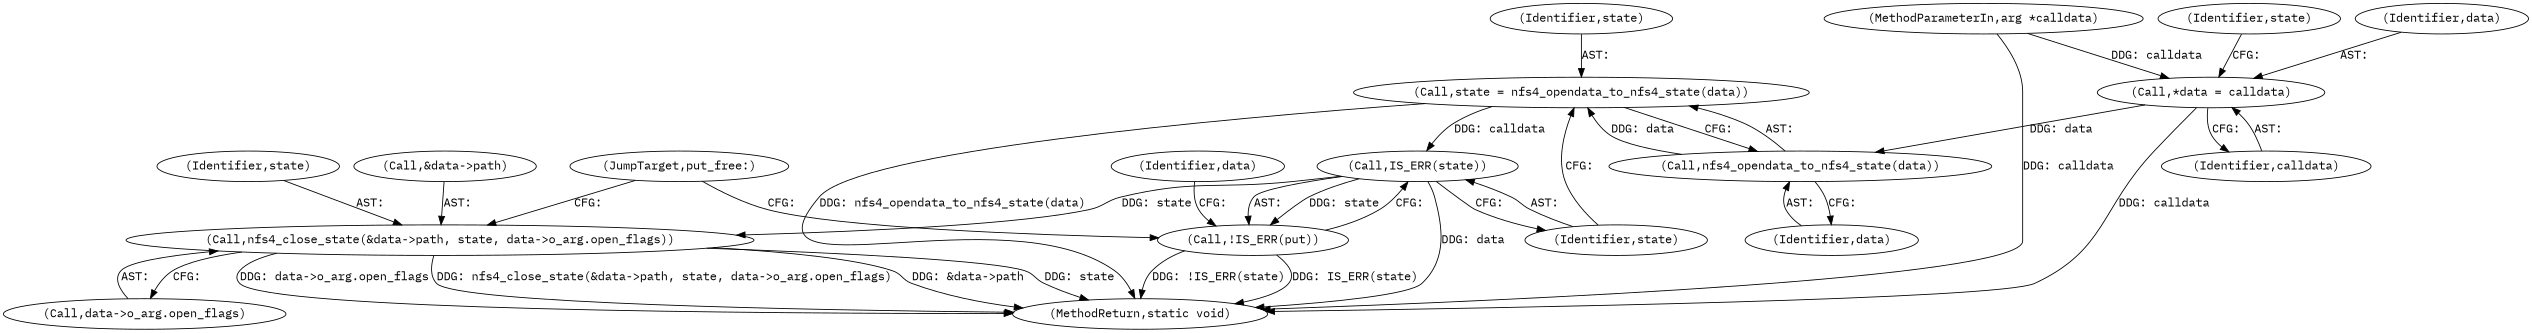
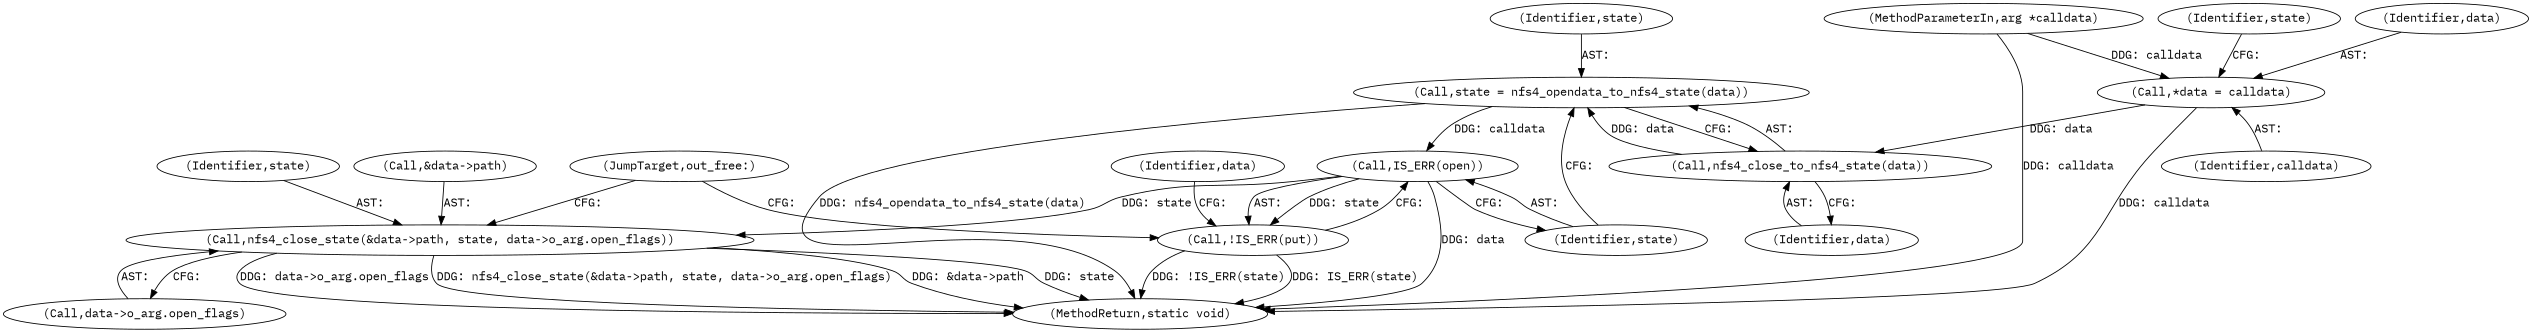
(2209, 130) -> none
(679, 166) -> (679, 166)
(1418, 166) -> (1418, 166)
(1800, 166) -> (1800, 166)
